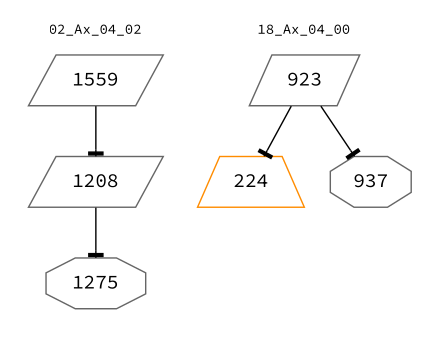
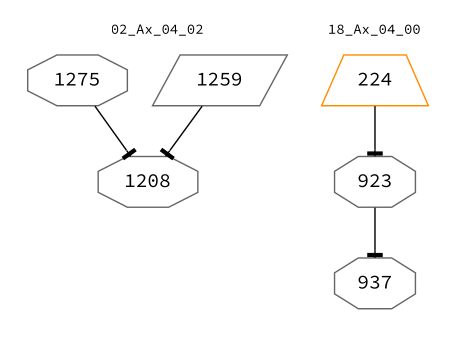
(96, 80) -> (220, 80)
(304, 80) -> (375, 182)
(279, 128) -> (375, 128)
(96, 182) -> (148, 182)
(96, 229) -> (111, 128)
